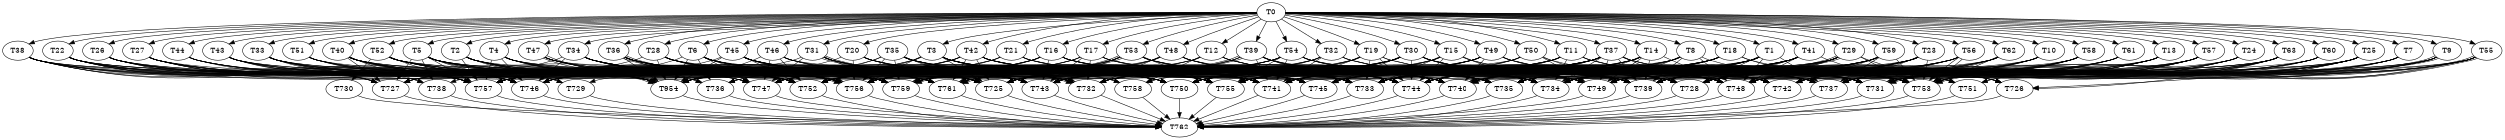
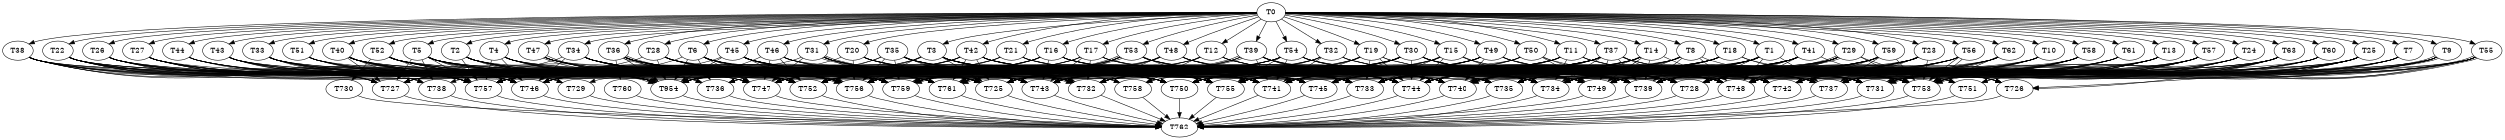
none -> (623, 89)
